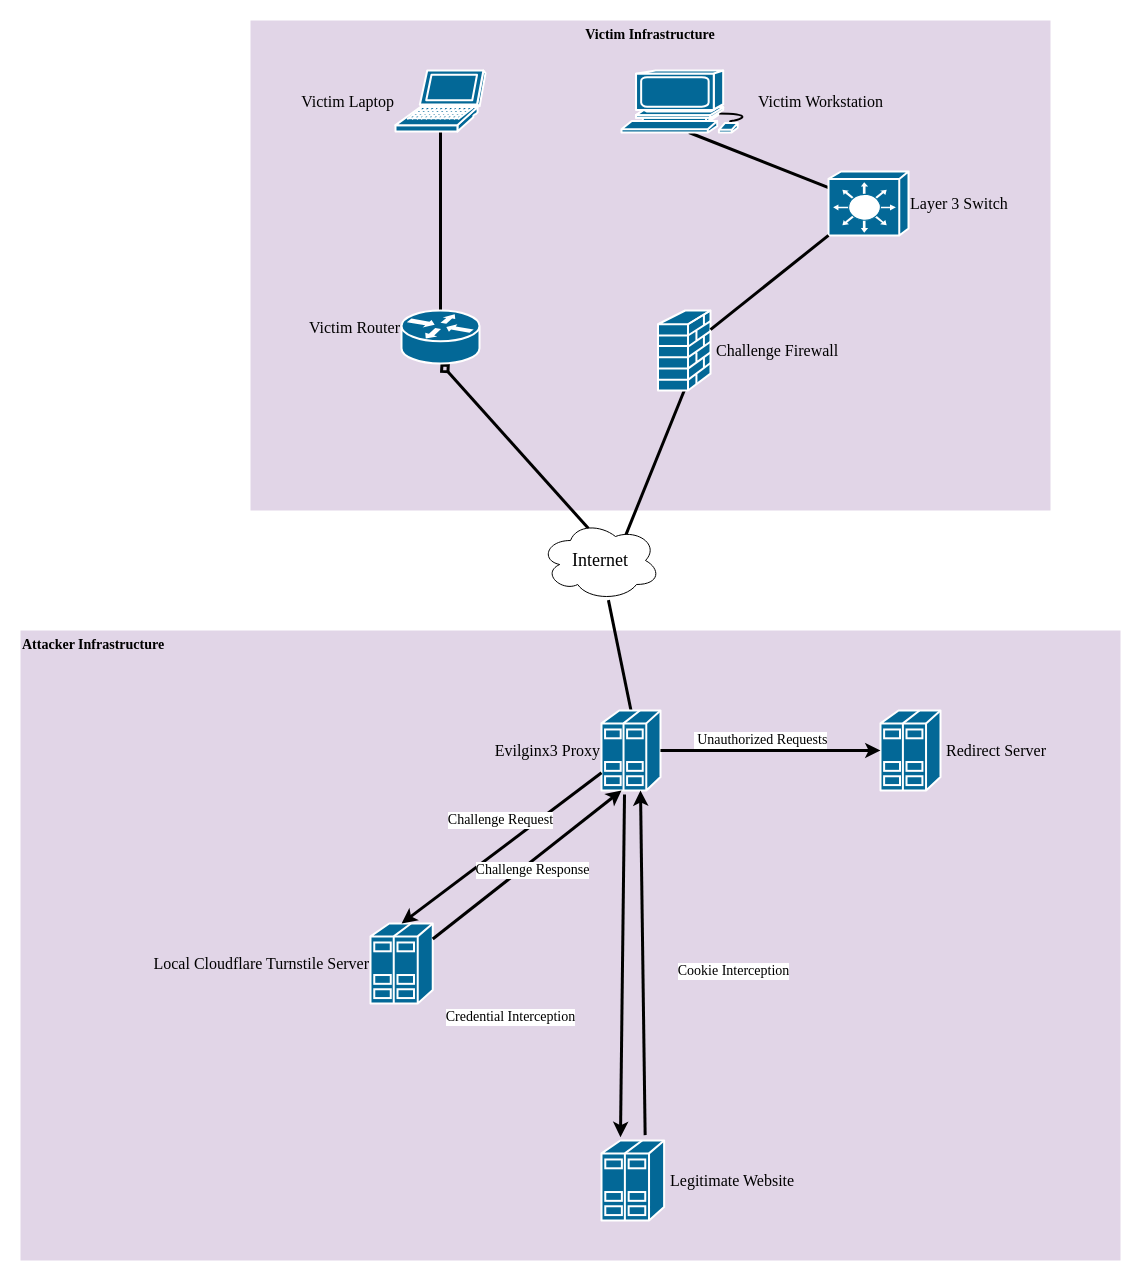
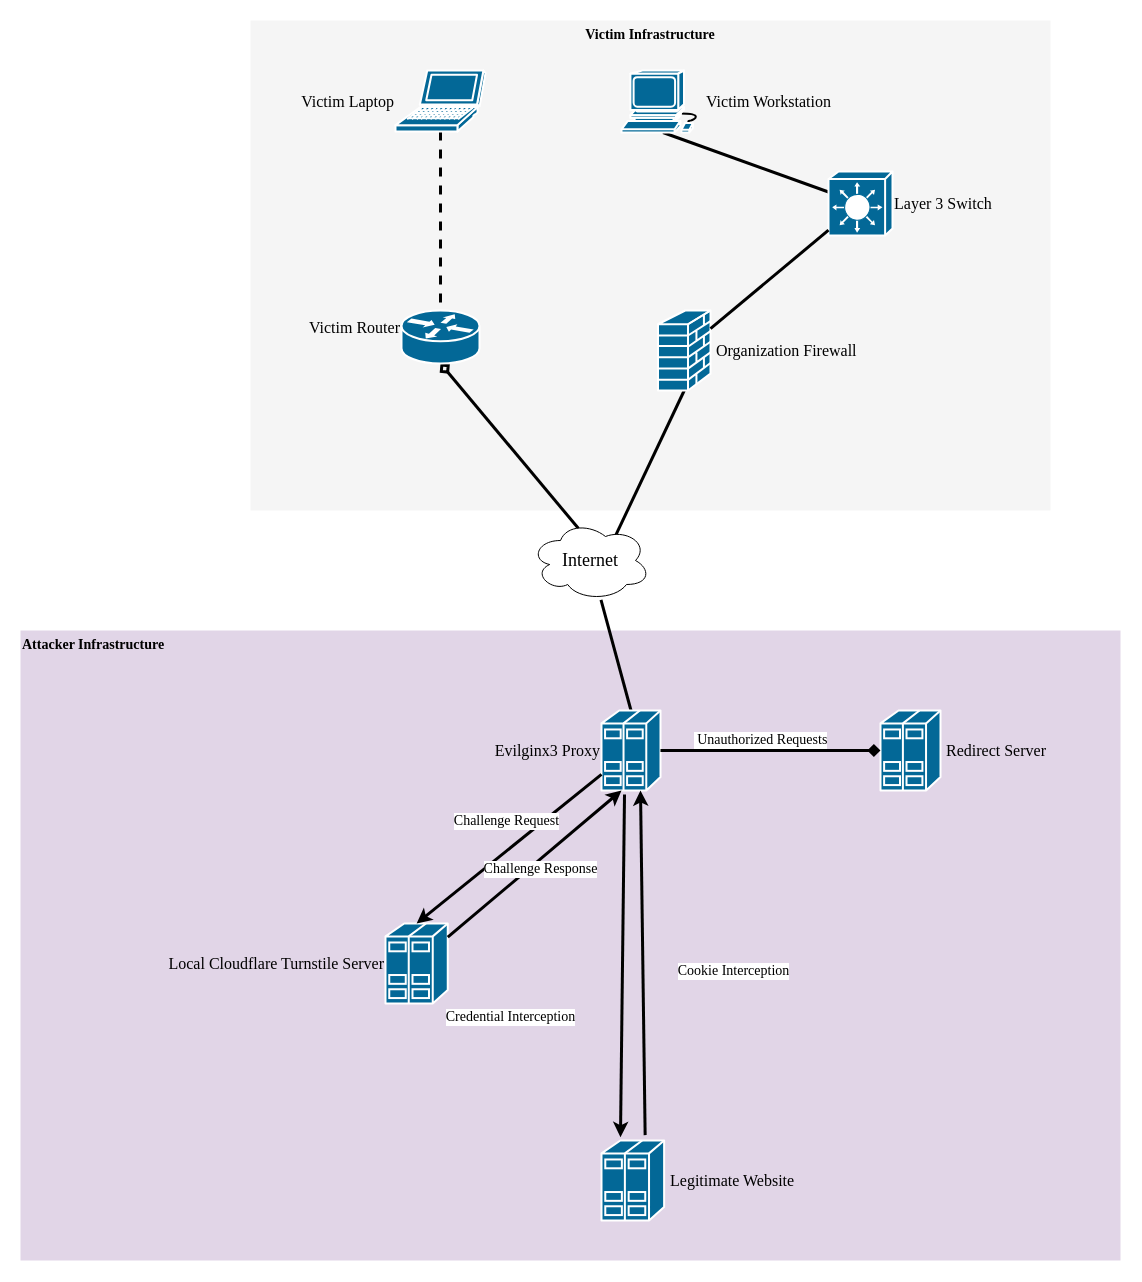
(689, 102) -> (663, 102)
(869, 204) -> (861, 204)
(441, 223) -> (441, 223)
(651, 266) -> (651, 266)
(789, 351) -> (804, 351)
(601, 561) -> (591, 561)
(868, 751) -> (867, 751)
(402, 964) -> (417, 964)
